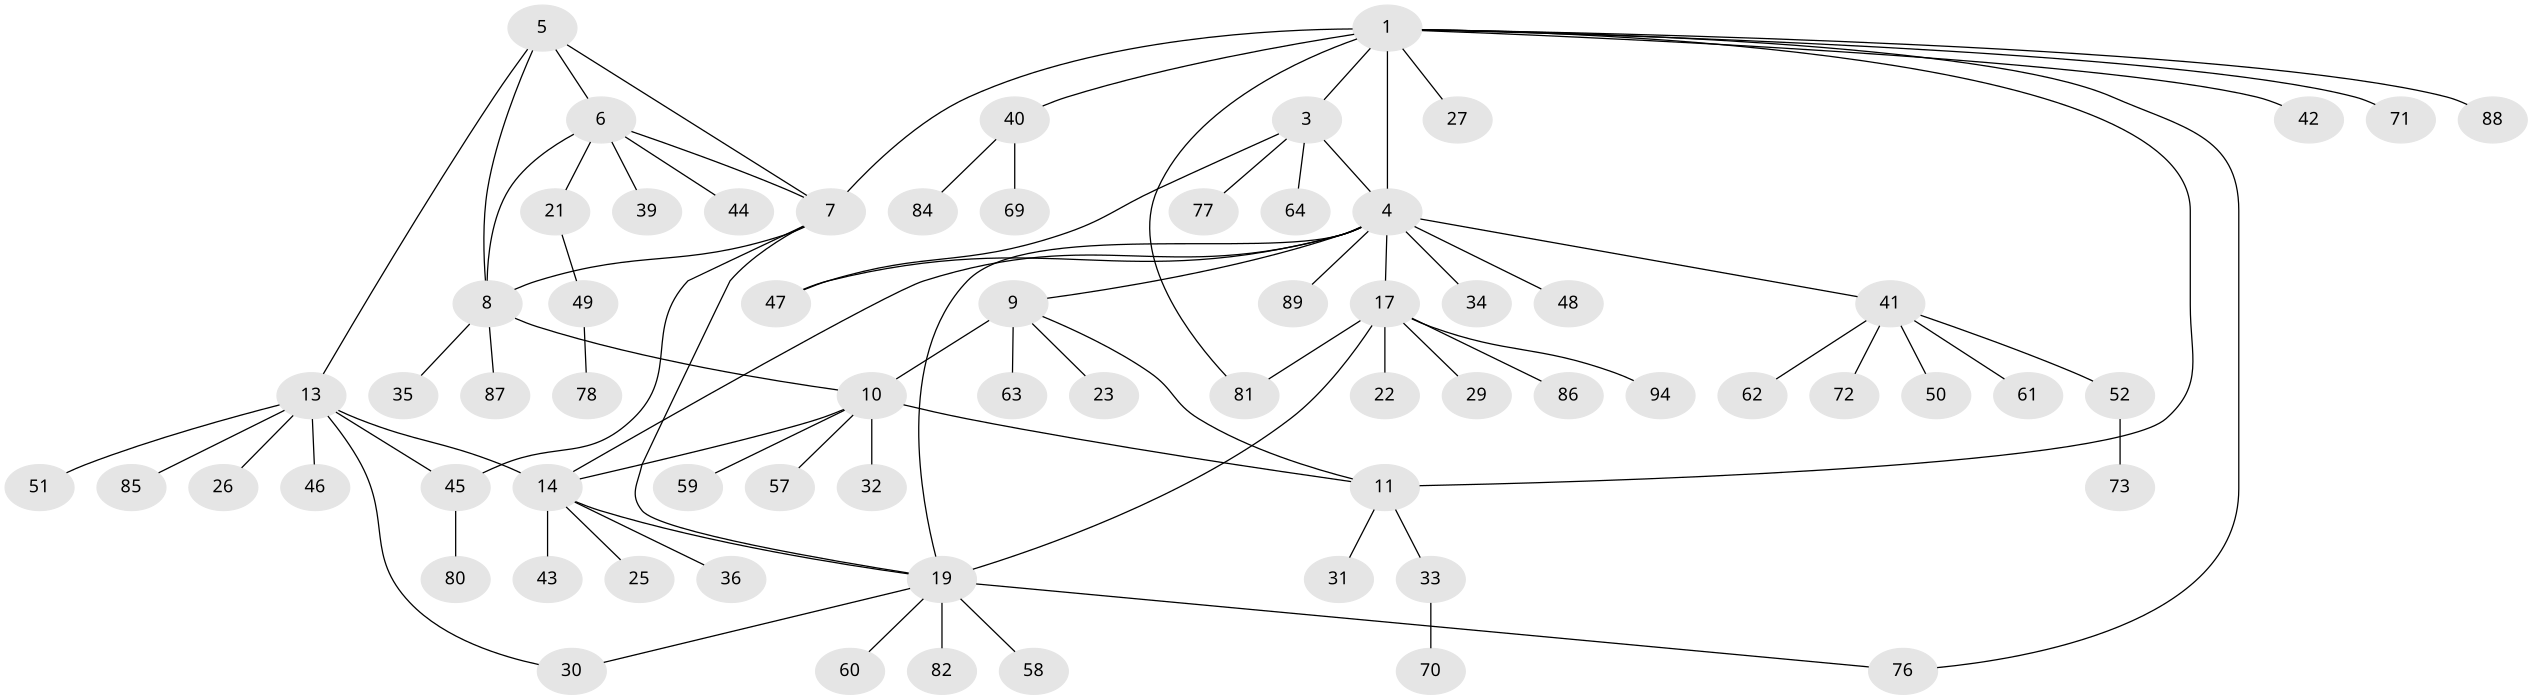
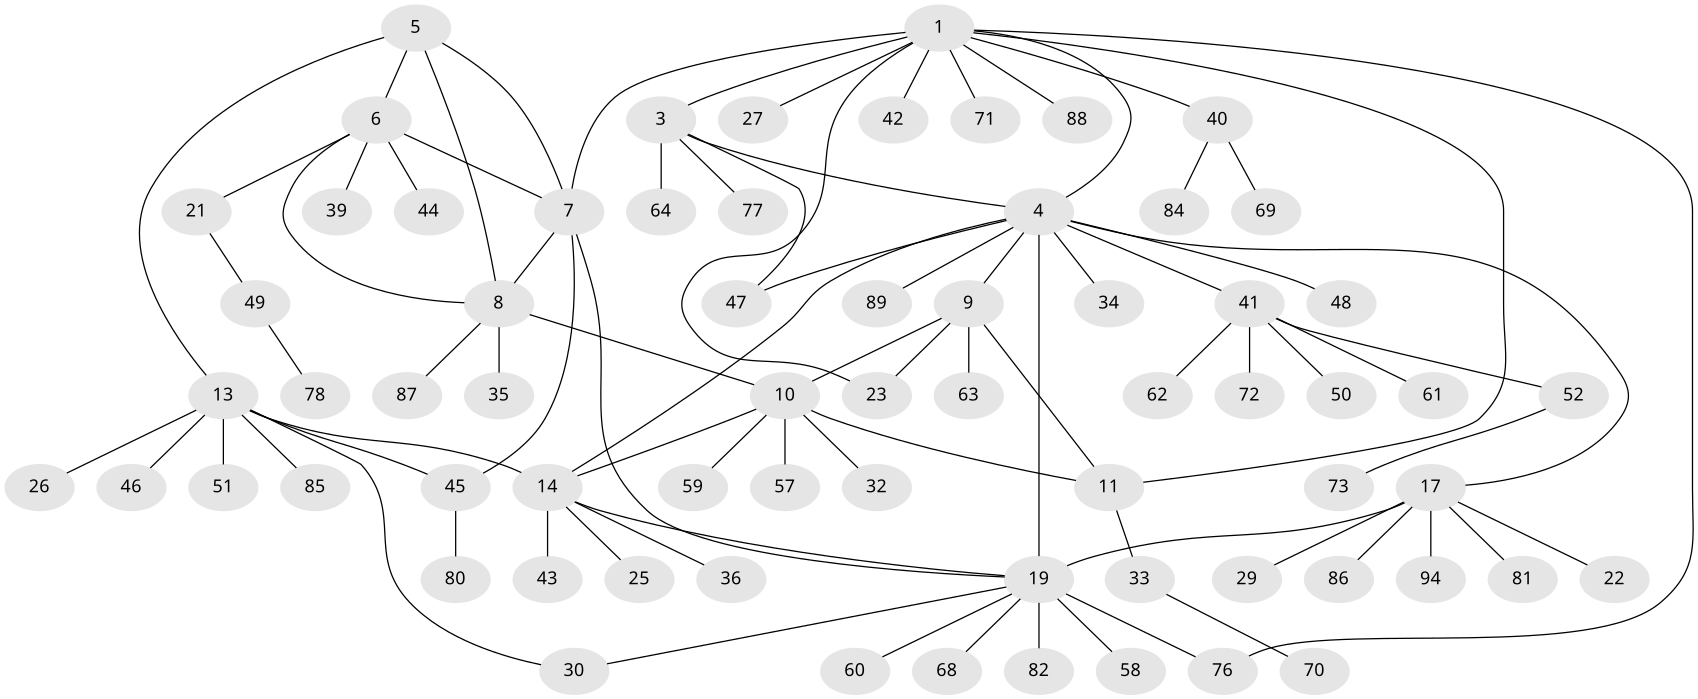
(1169, 169) -> (749, 255)
(1339, 579) -> none
none -> (947, 671)
